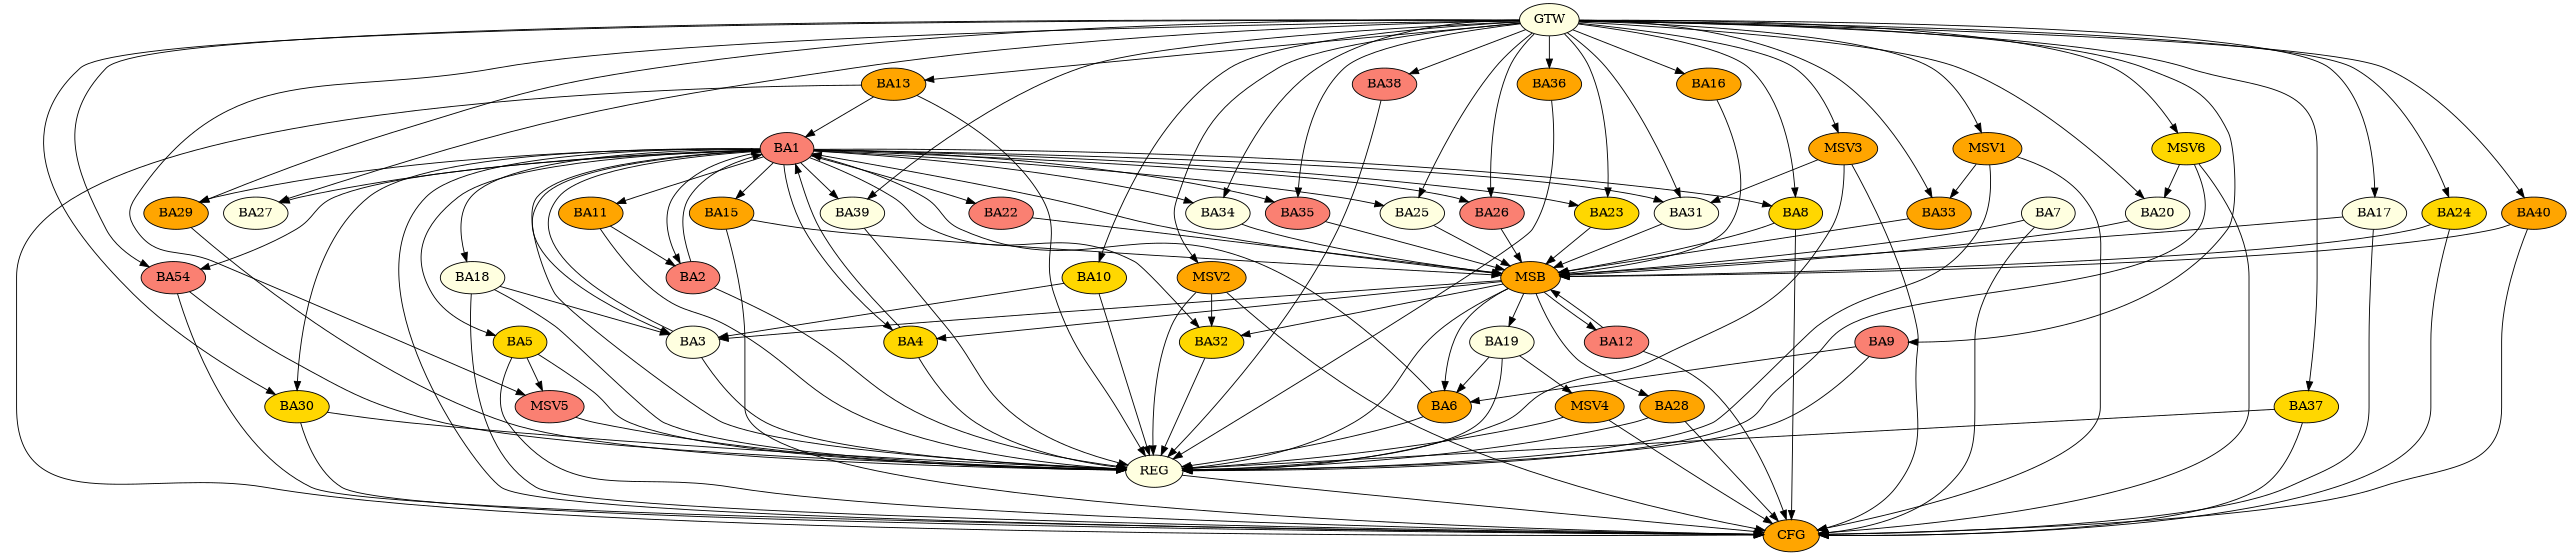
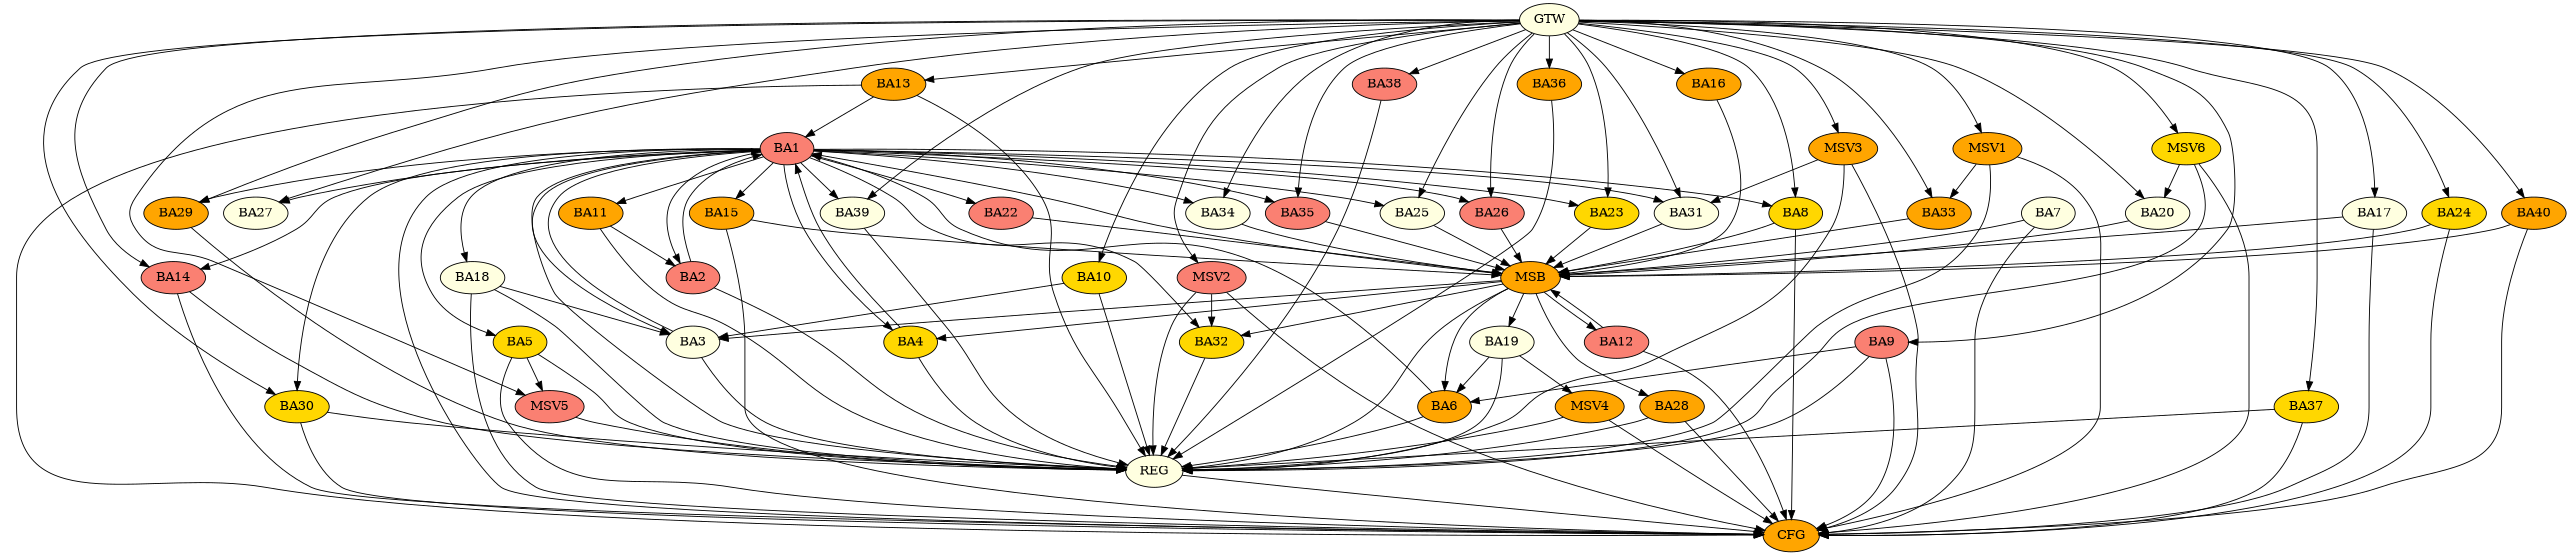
(173, 278) -> (173, 278)
(1212, 278) -> (1212, 278)
none -> (1890, 457)
